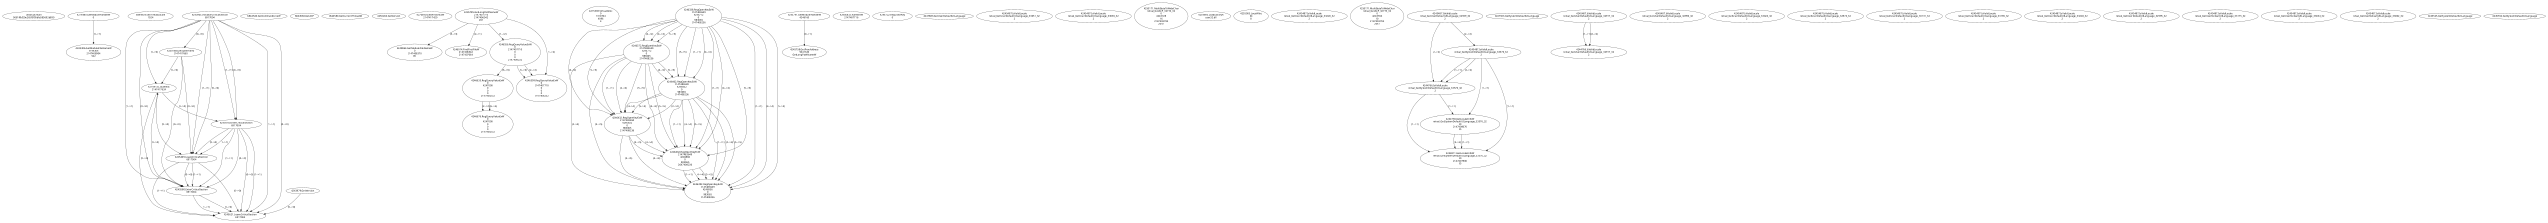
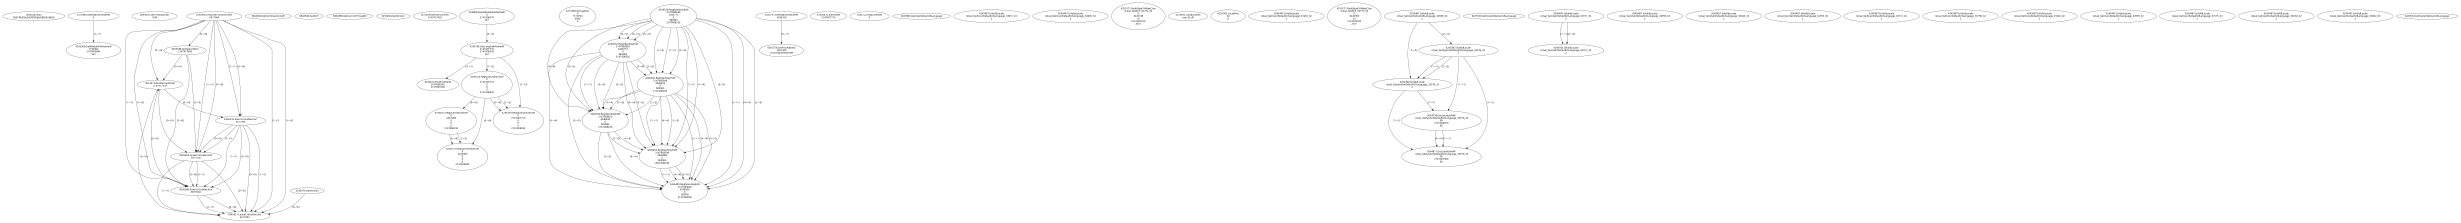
(2450, 16) -> none
(449, 34) -> (487, 32)
(159, 88) -> (160, 85)
none -> (481, 121)
